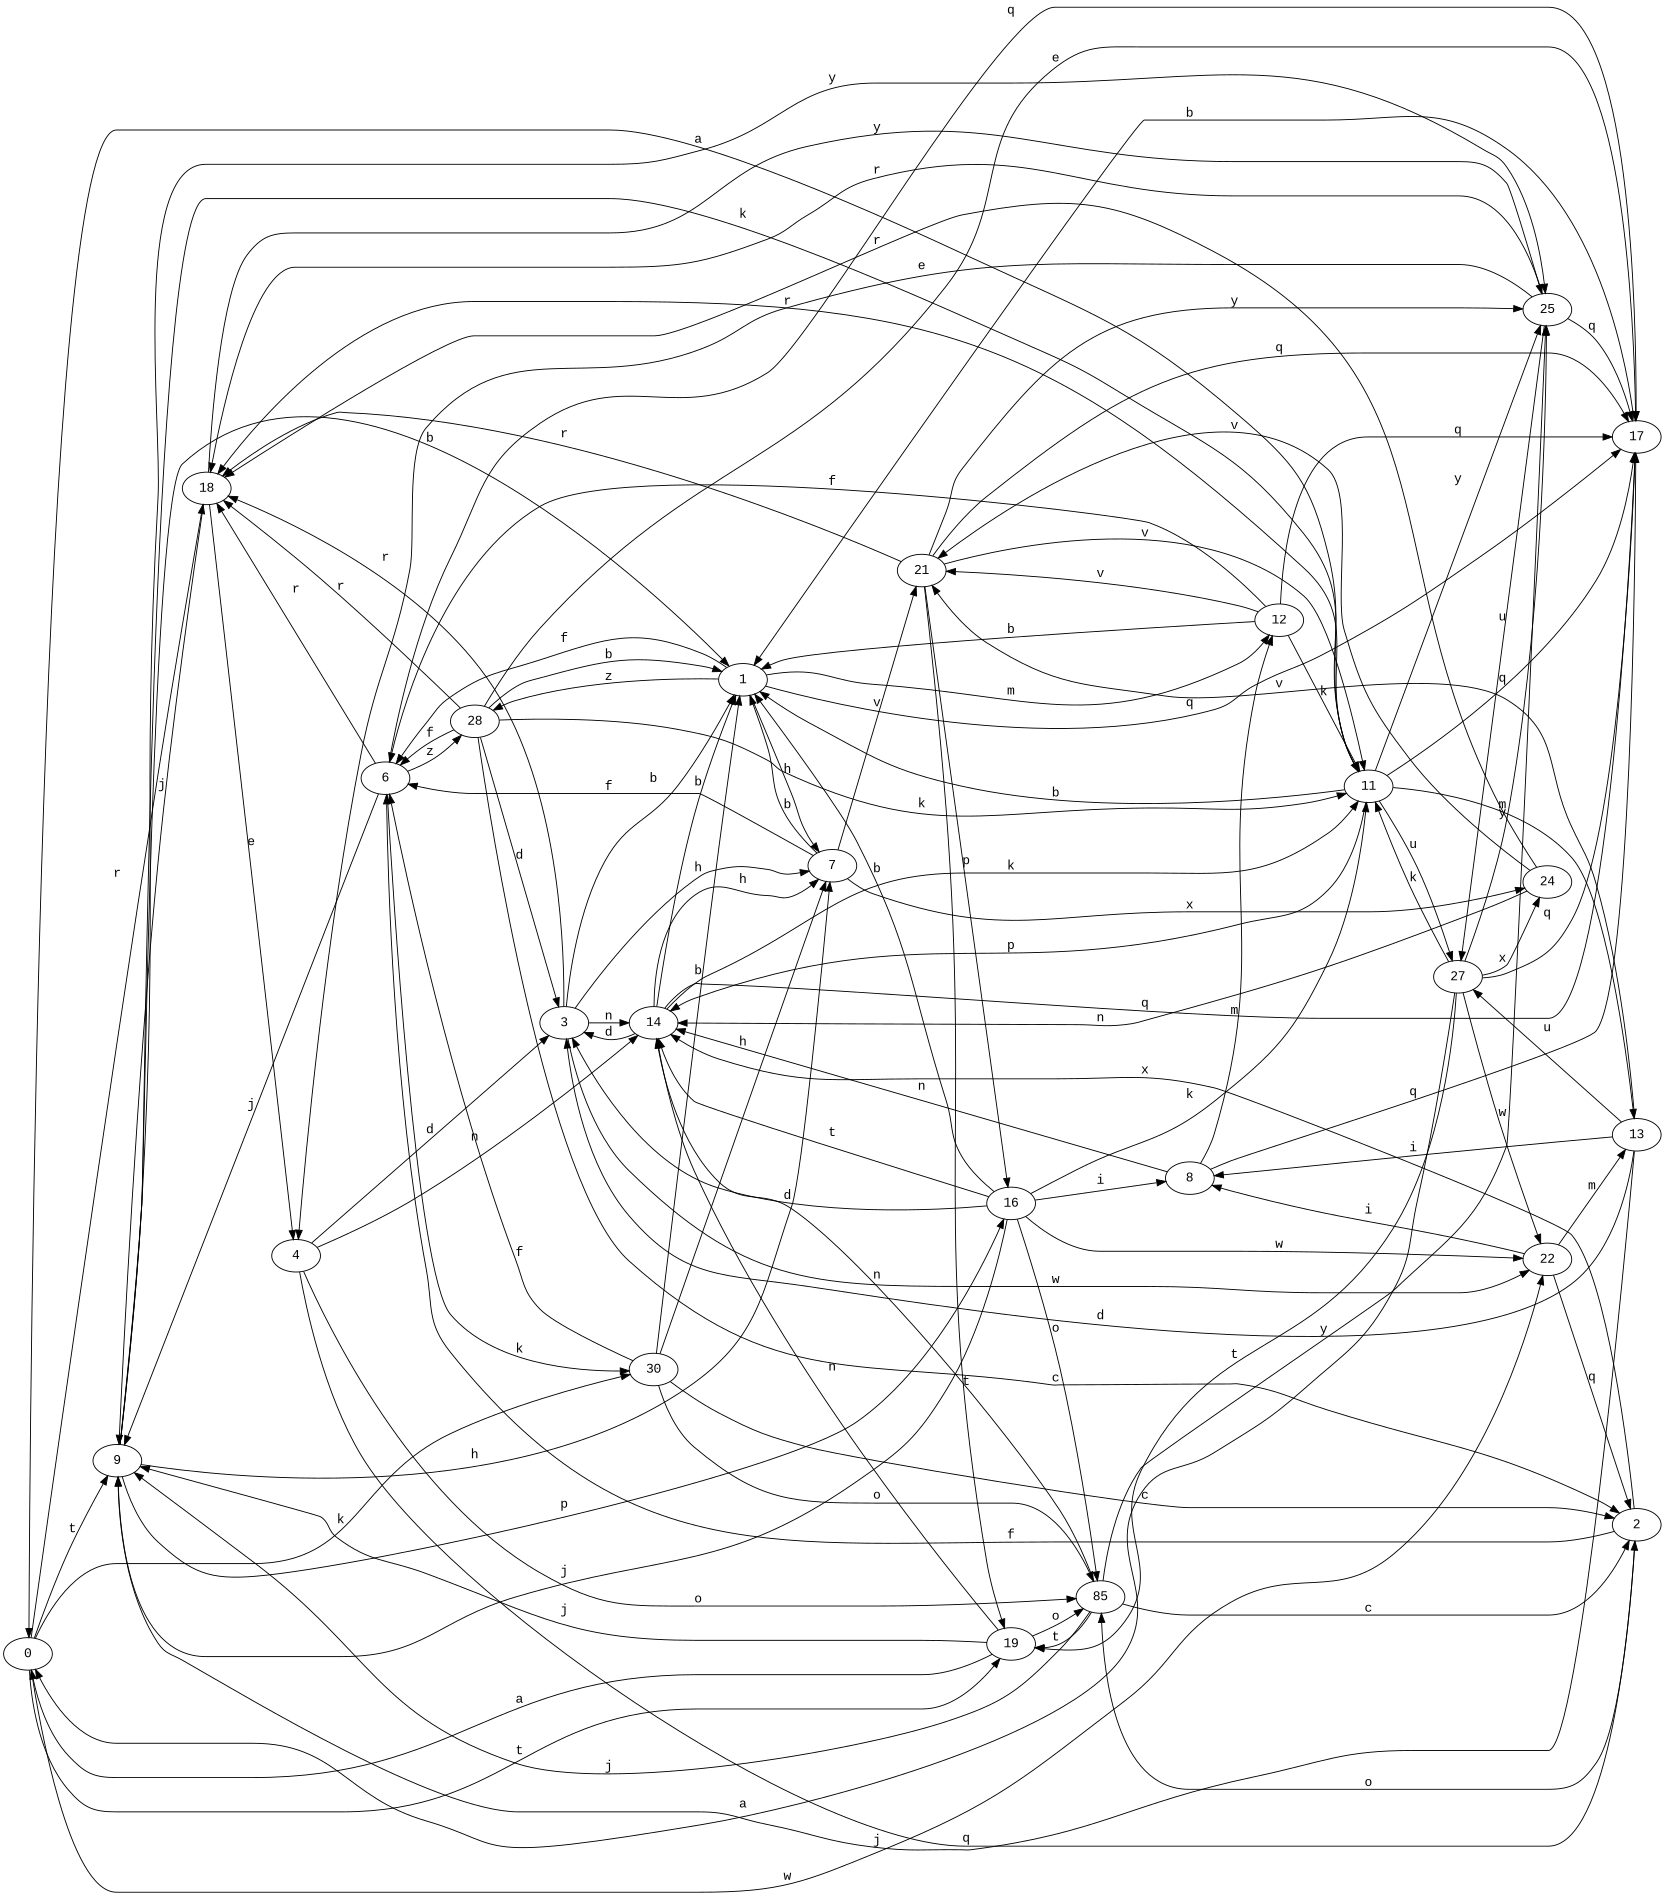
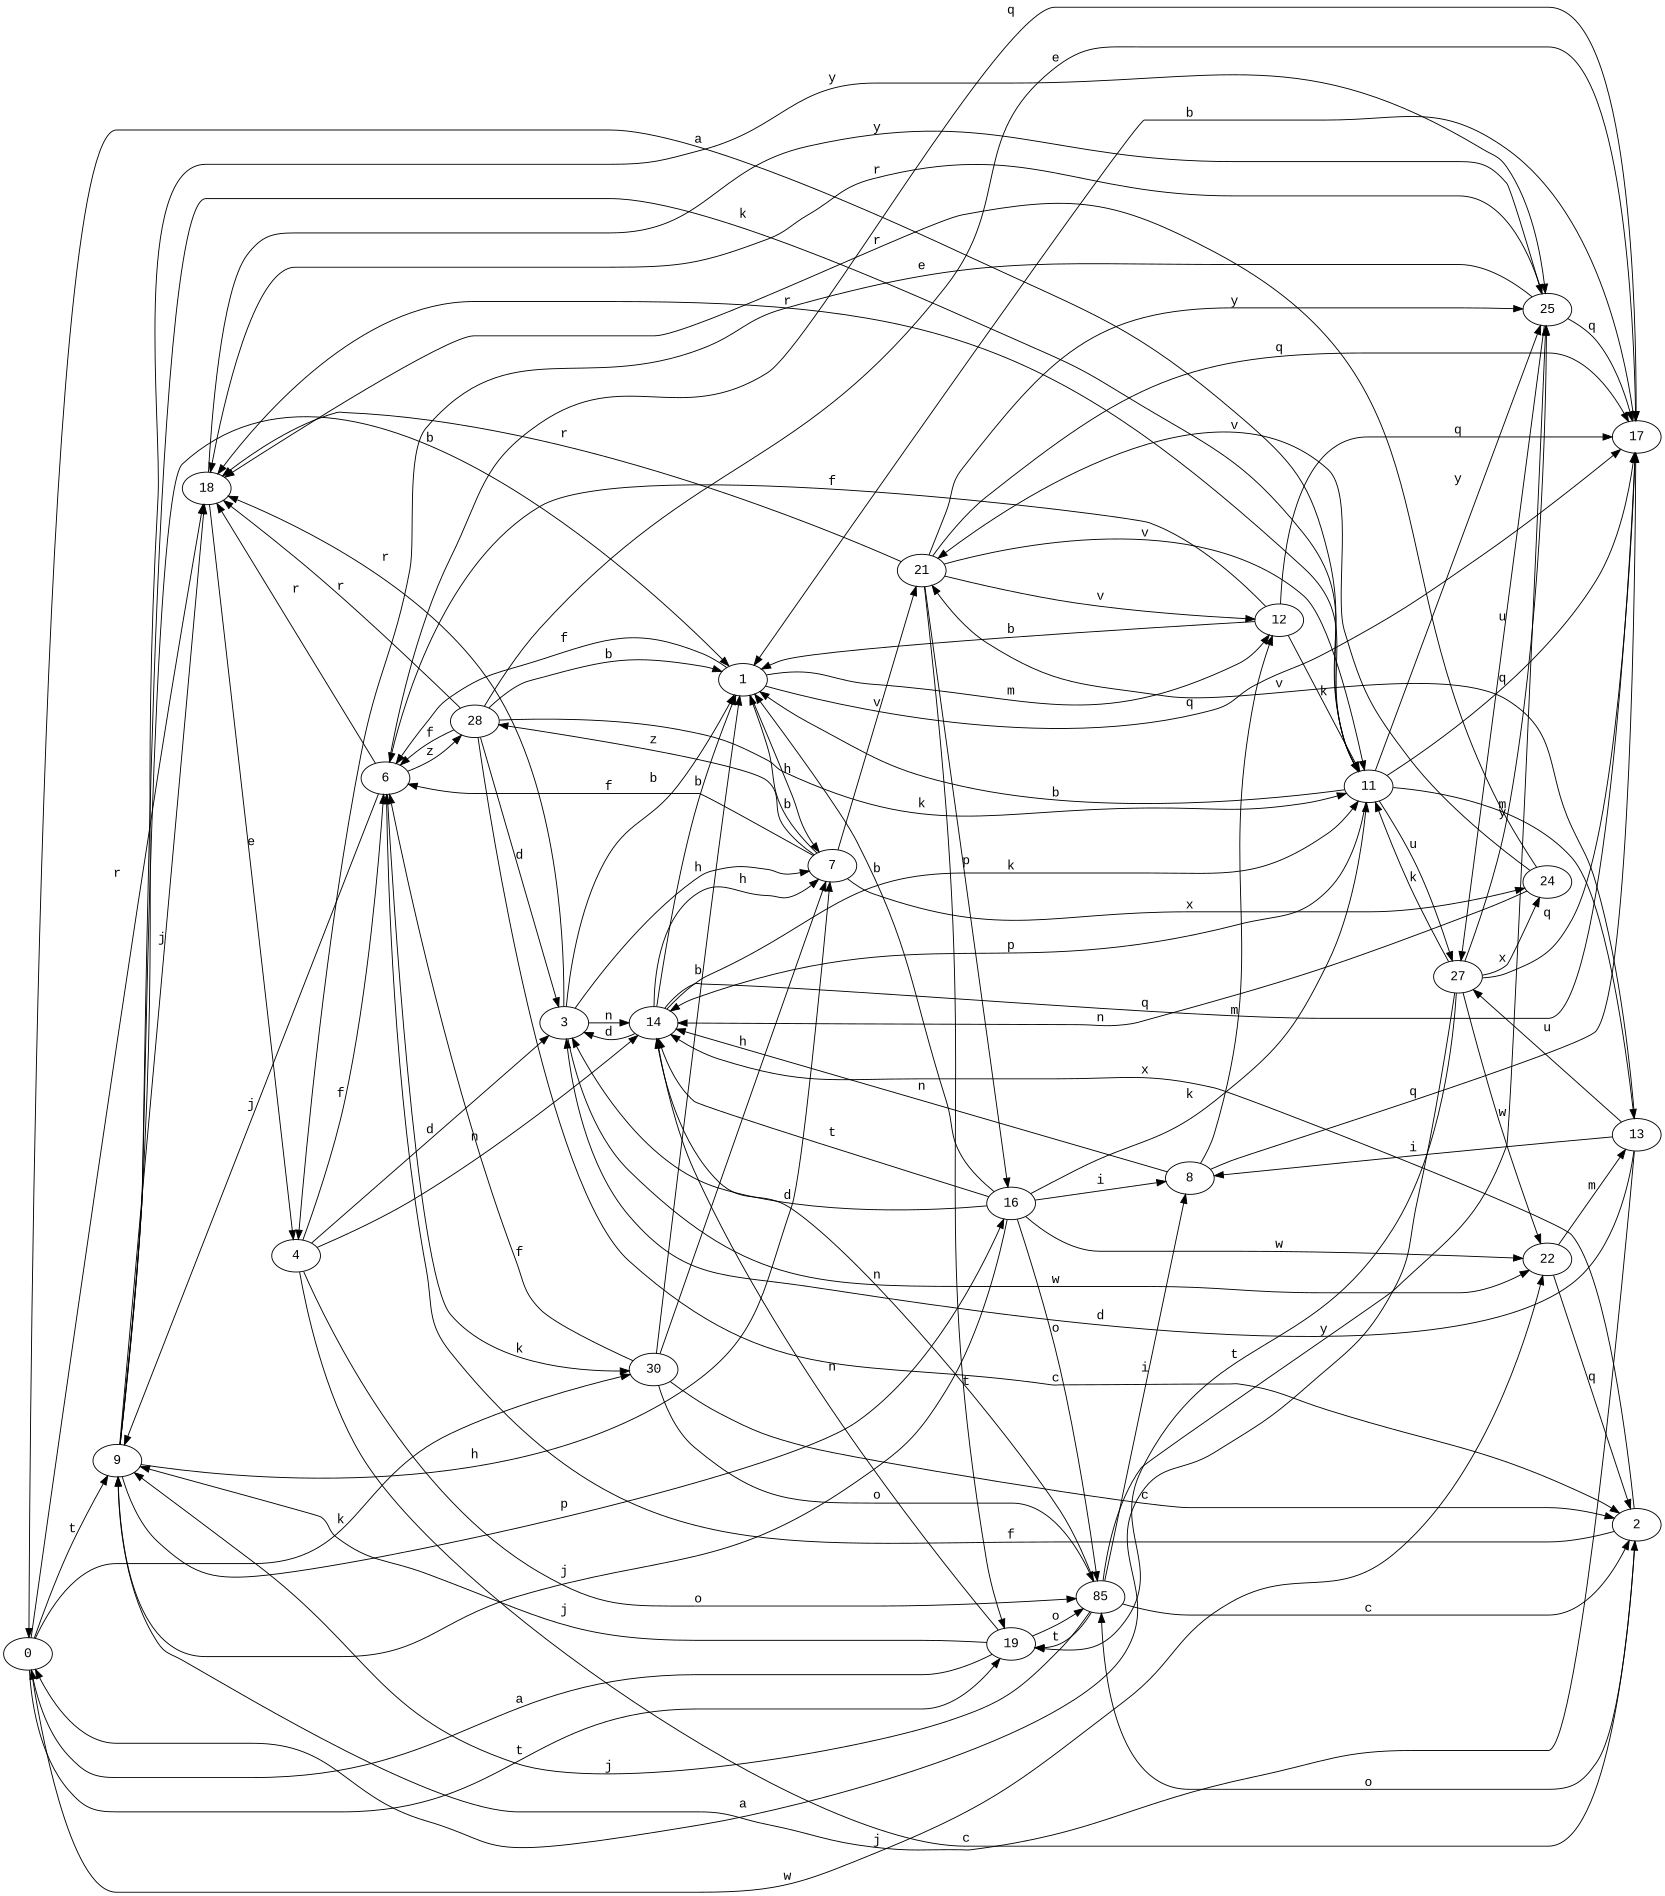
(1108, 584) -> (1094, 606)
(609, 683) -> (684, 757)
(157, 876) -> (162, 979)
none -> (359, 1025)
(1372, 1222) -> (1144, 1392)
(966, 1839) -> (966, 1839)
